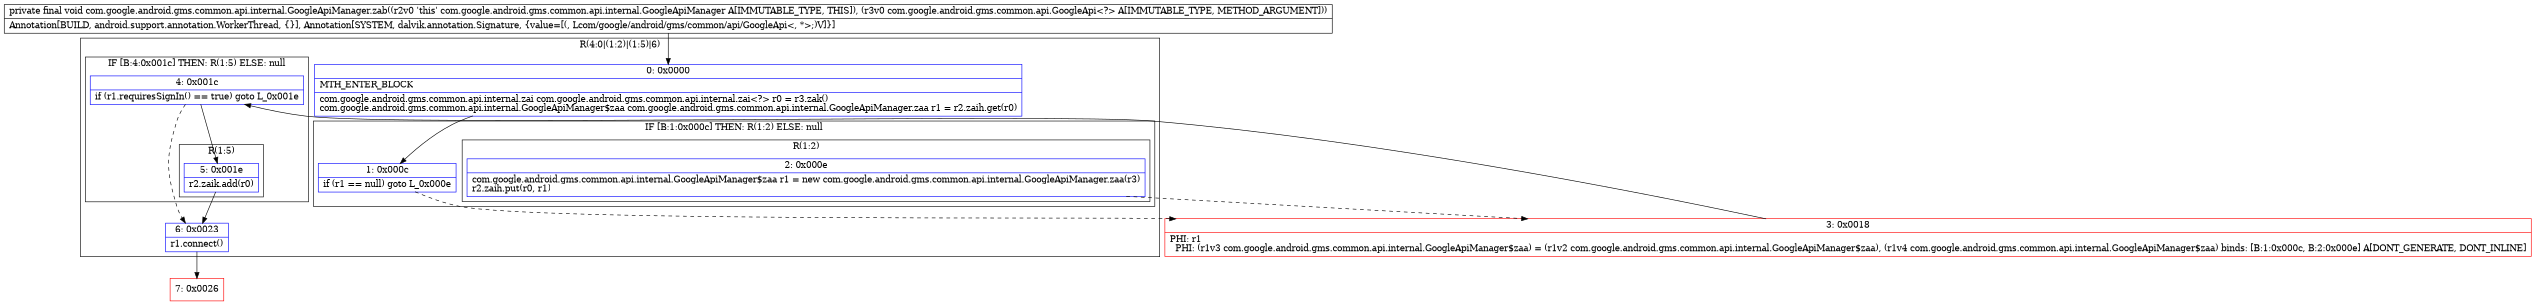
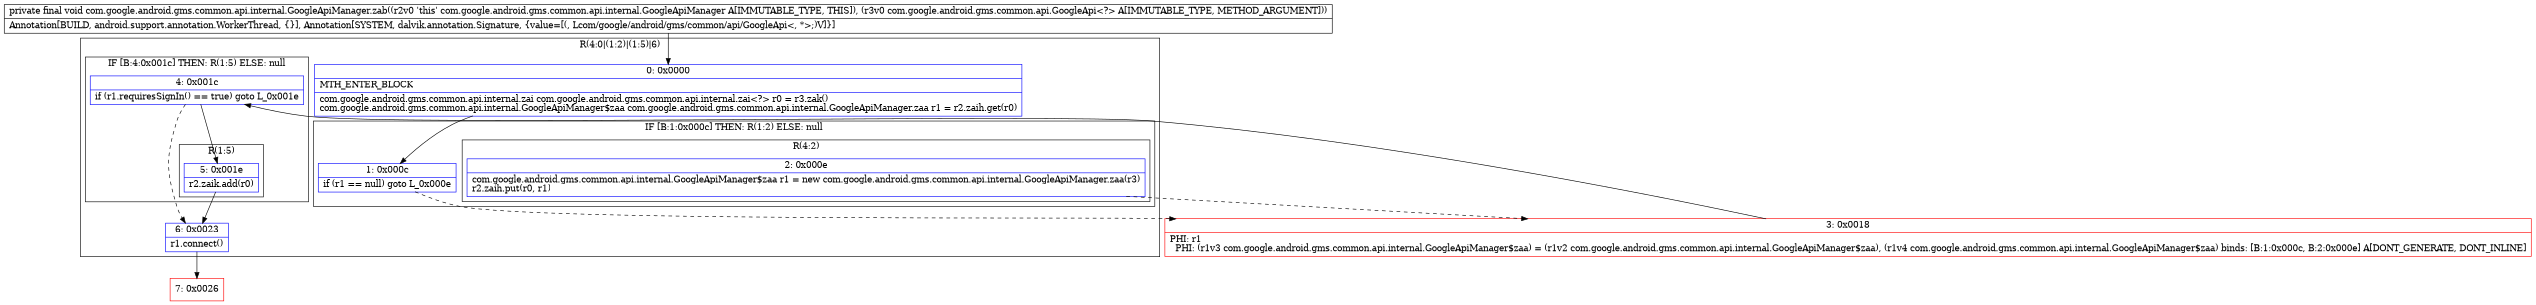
(806, 147) -> (806, 147)
